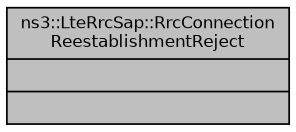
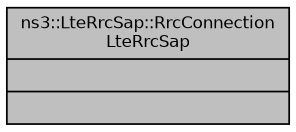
(148, 42) -> (148, 42)
